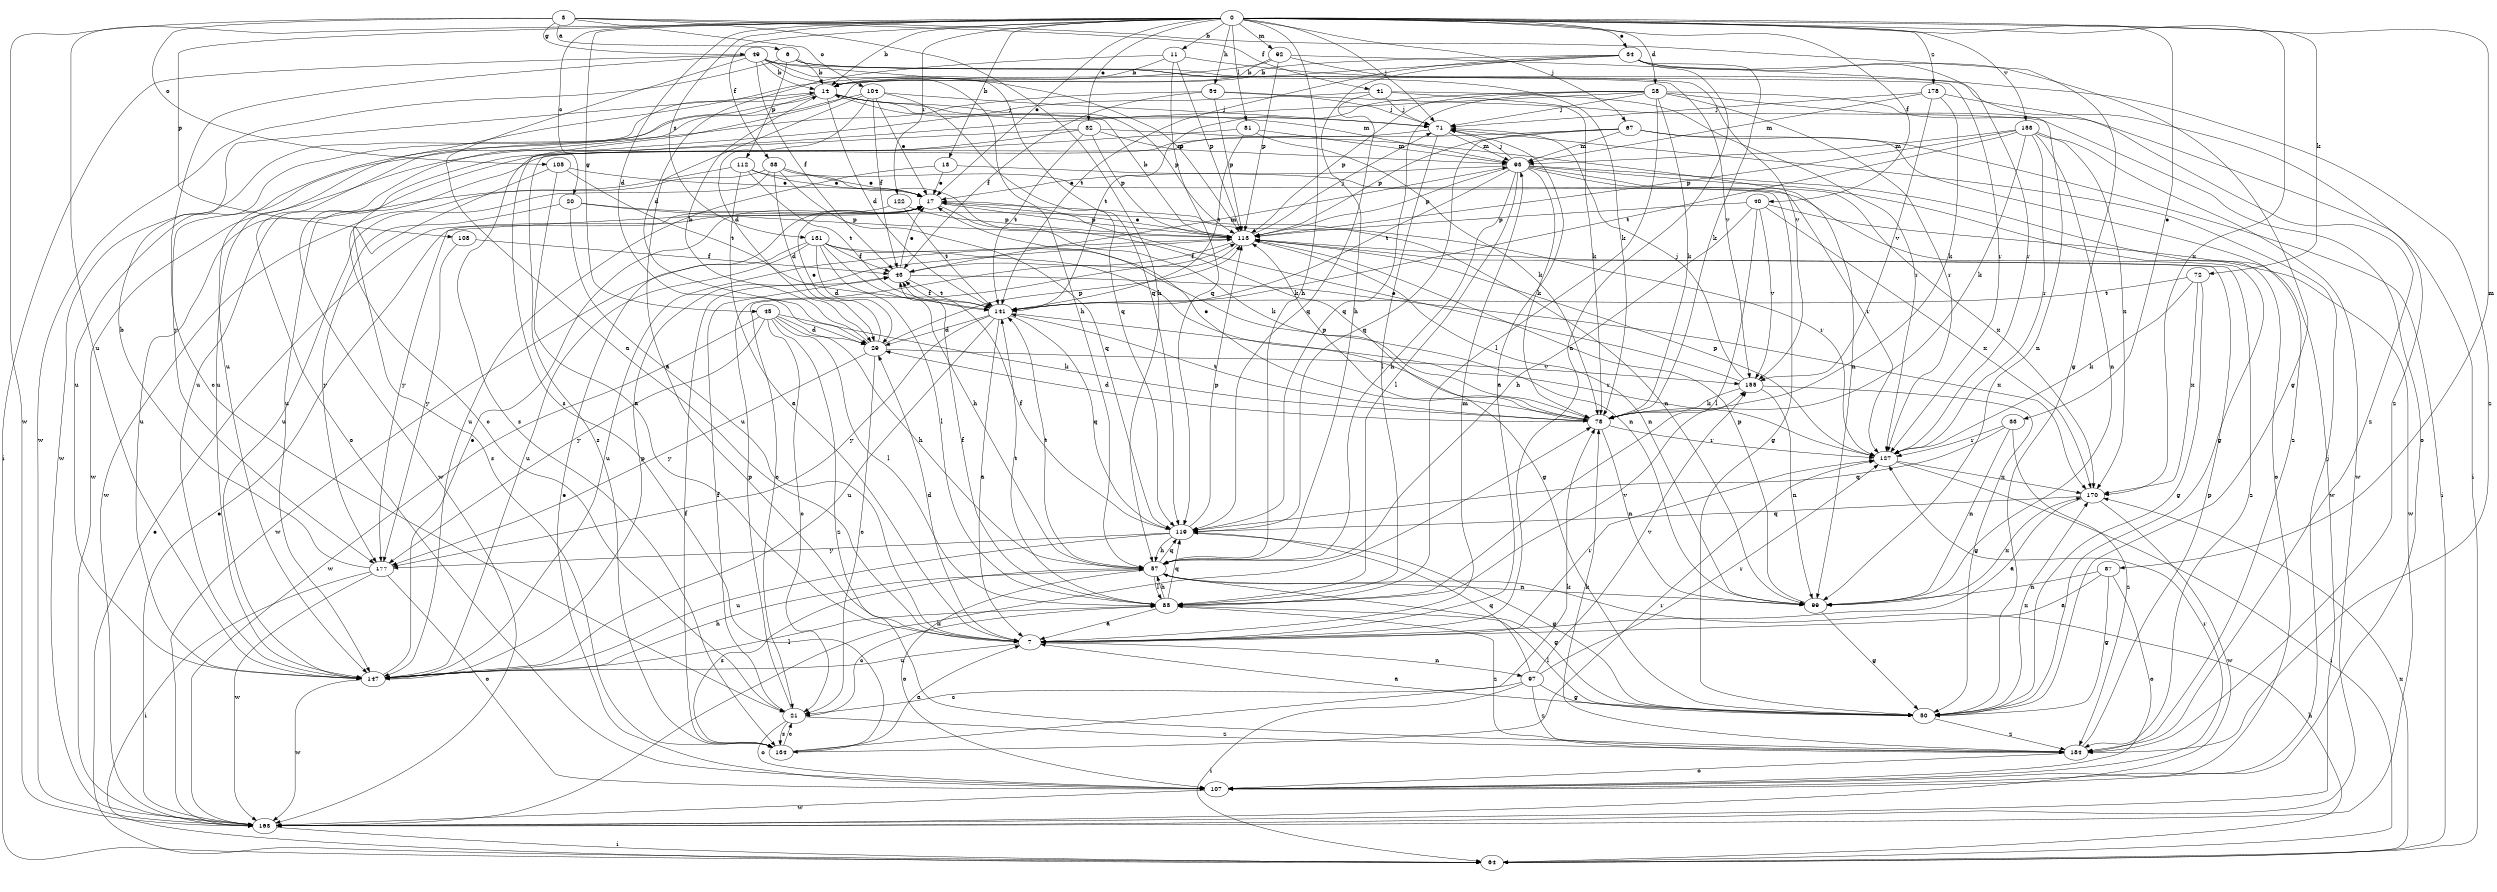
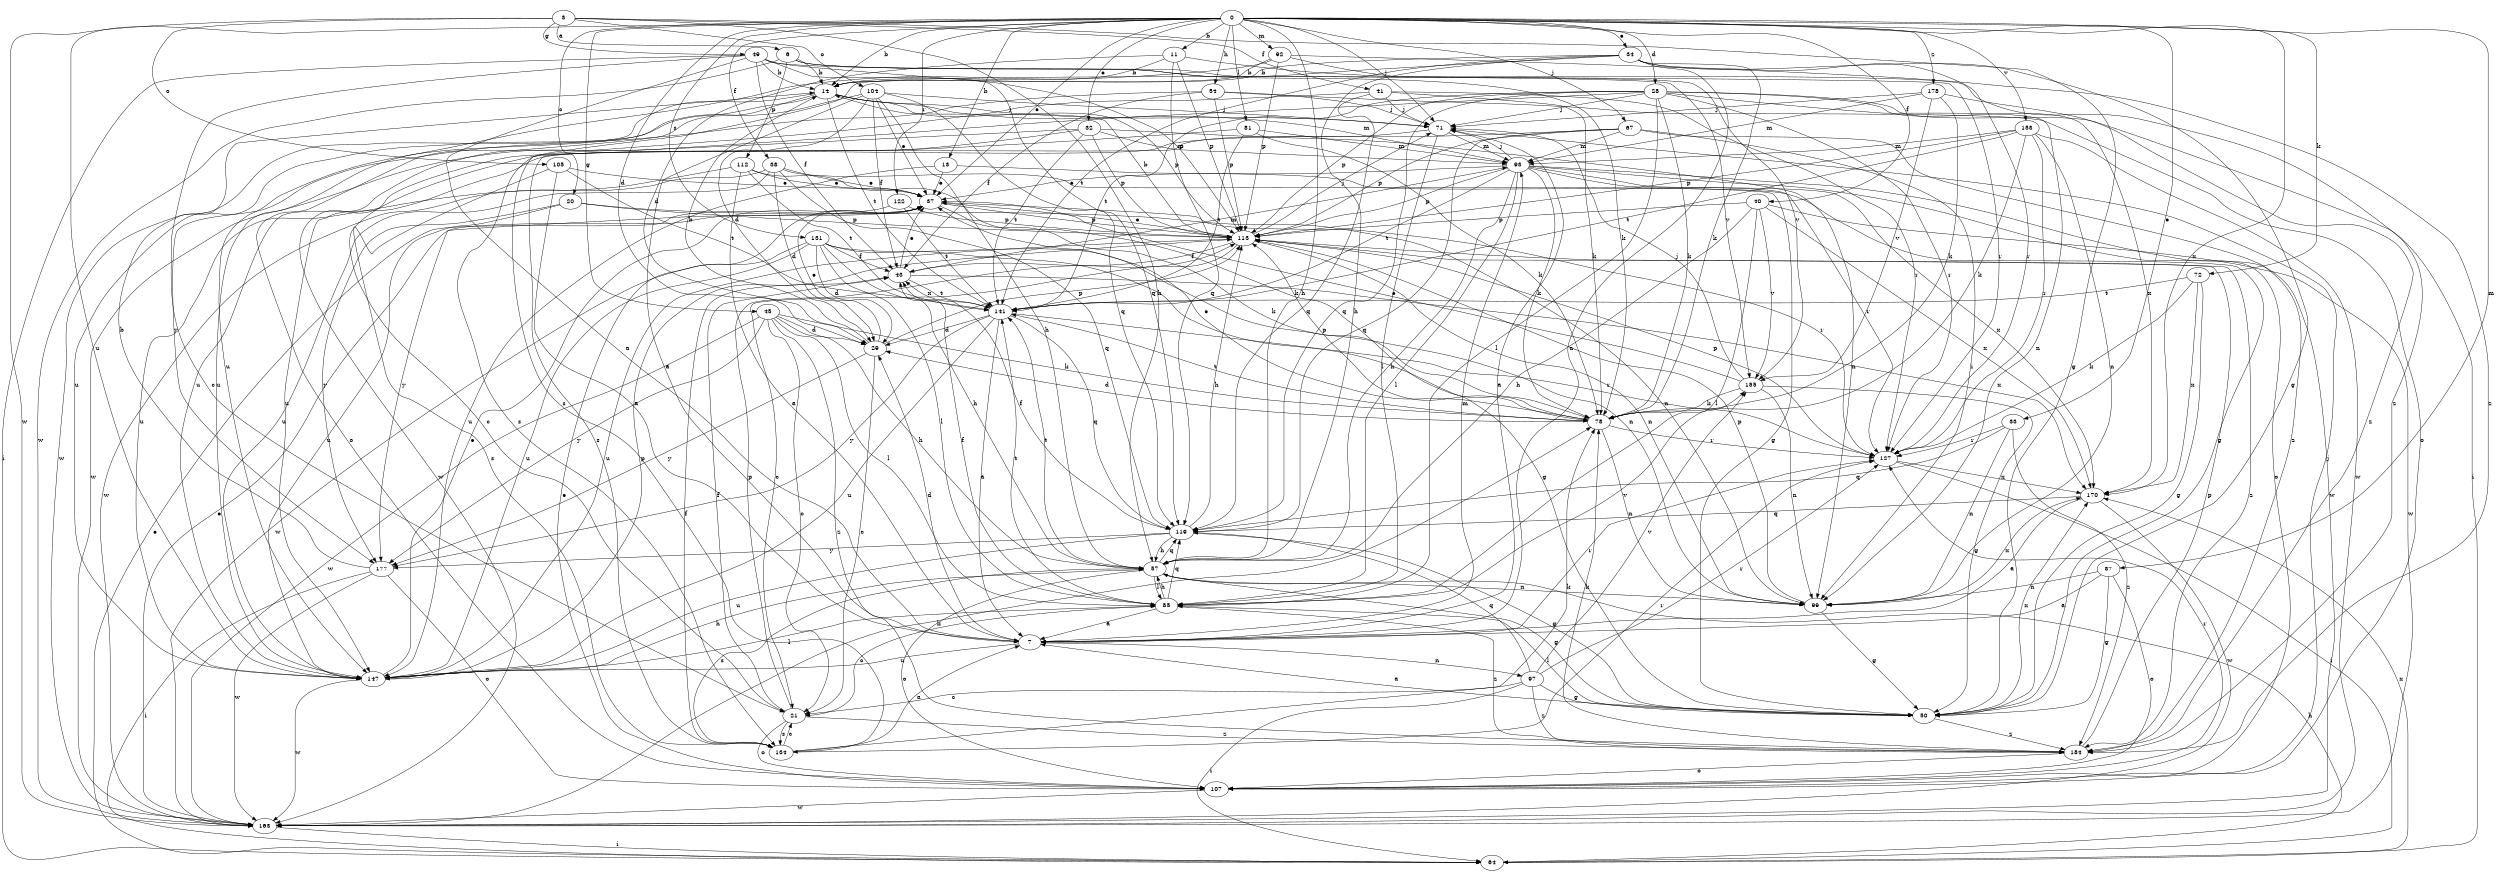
(875, 202) -> (875, 202)
(931, 202) -> (931, 202)
(1049, 223) -> (1042, 325)
(464, 238) -> none
(930, 293) -> (930, 293)
(2122, 294) -> (2092, 135)
(1290, 359) -> none
(1217, 385) -> (1217, 385)
(769, 467) -> (348, 407)
(2445, 639) -> (1969, 244)
